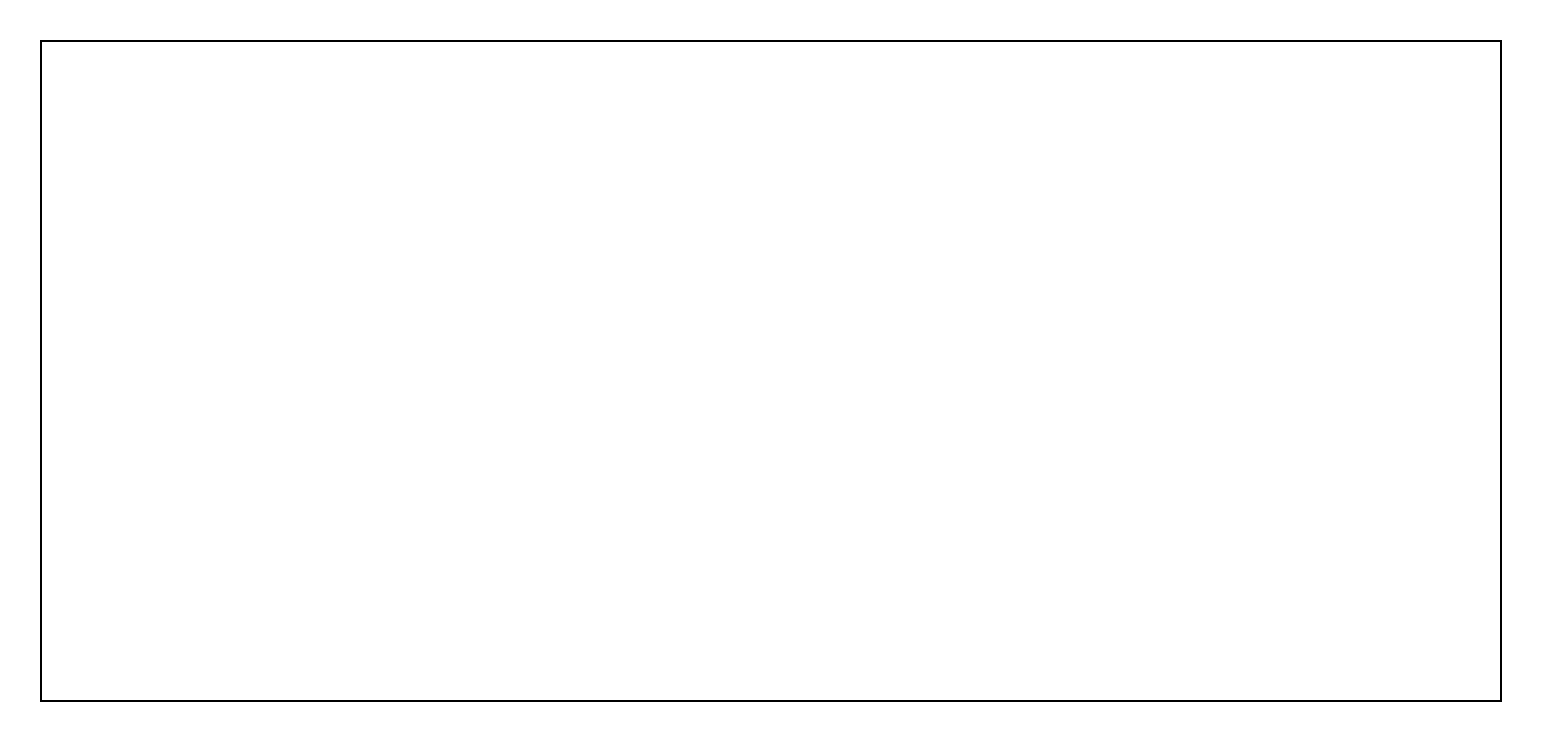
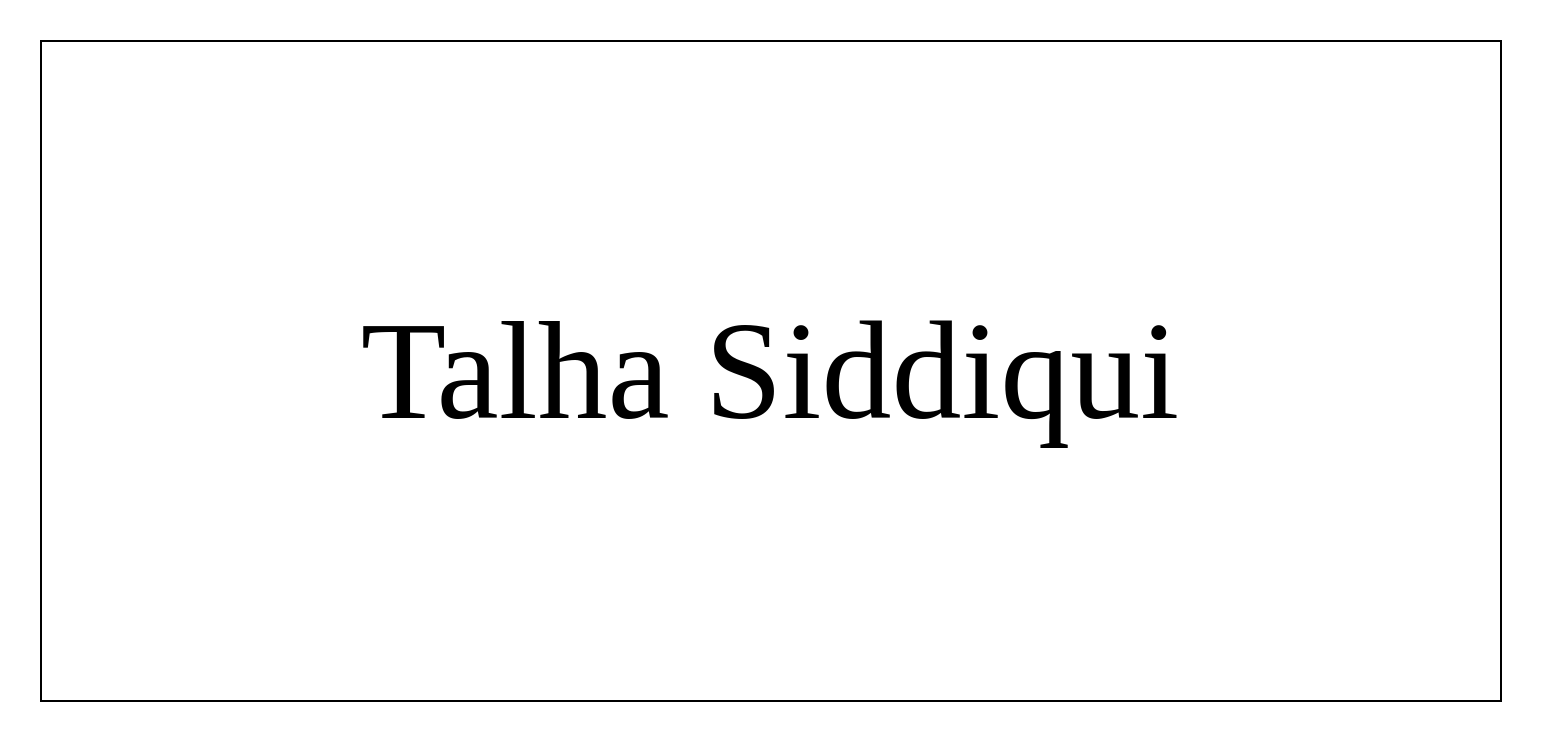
none -> (771, 371)
